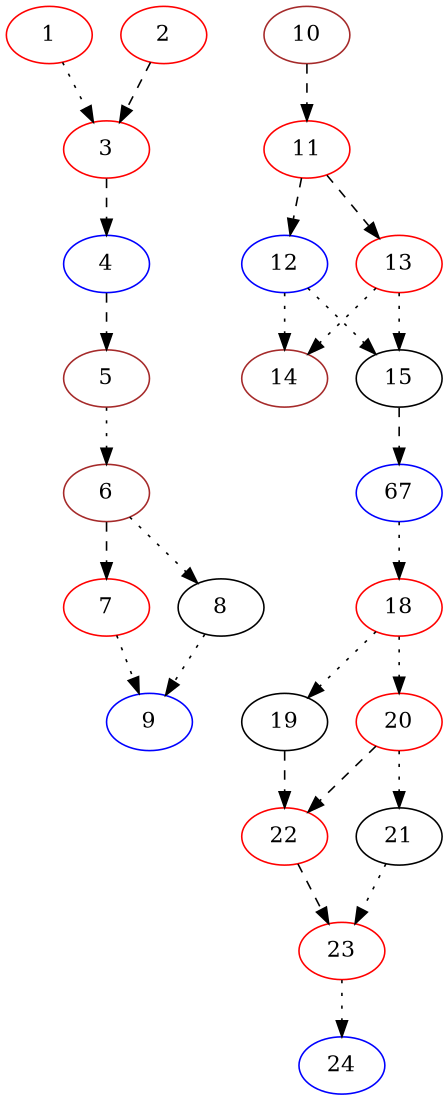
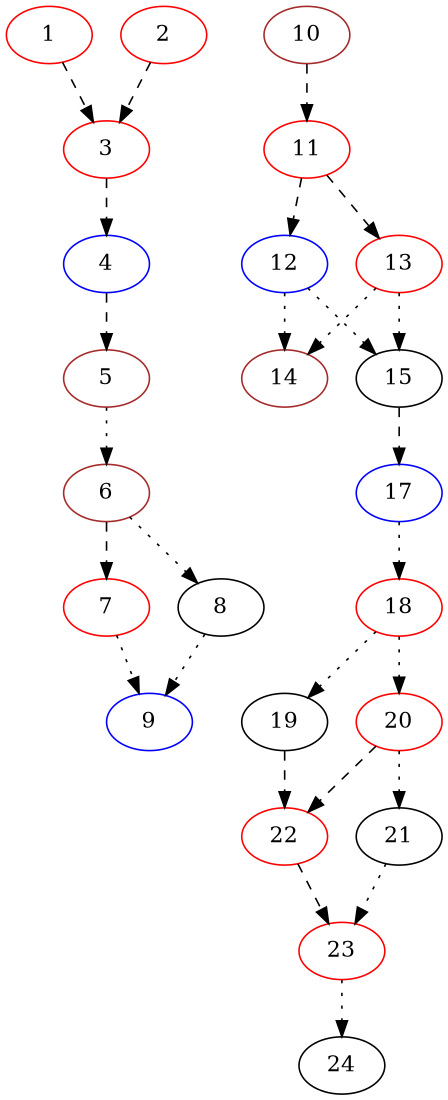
(74, 85) -> (74, 85)
(399, 493) -> (399, 493)
(342, 1065) -> (342, 1065)
